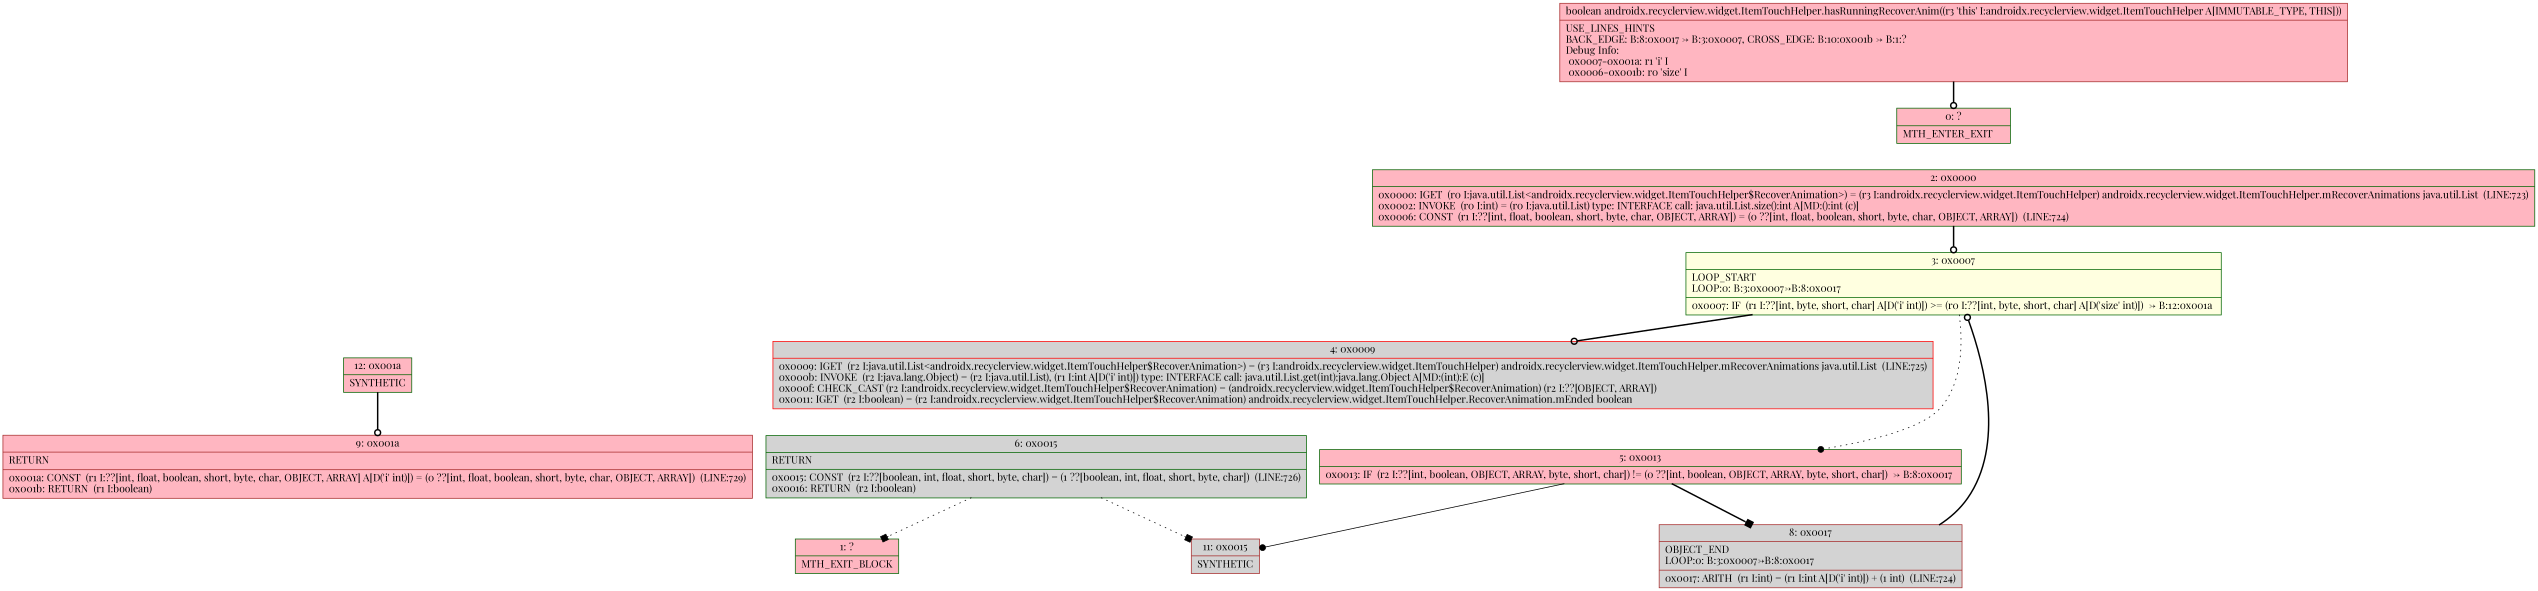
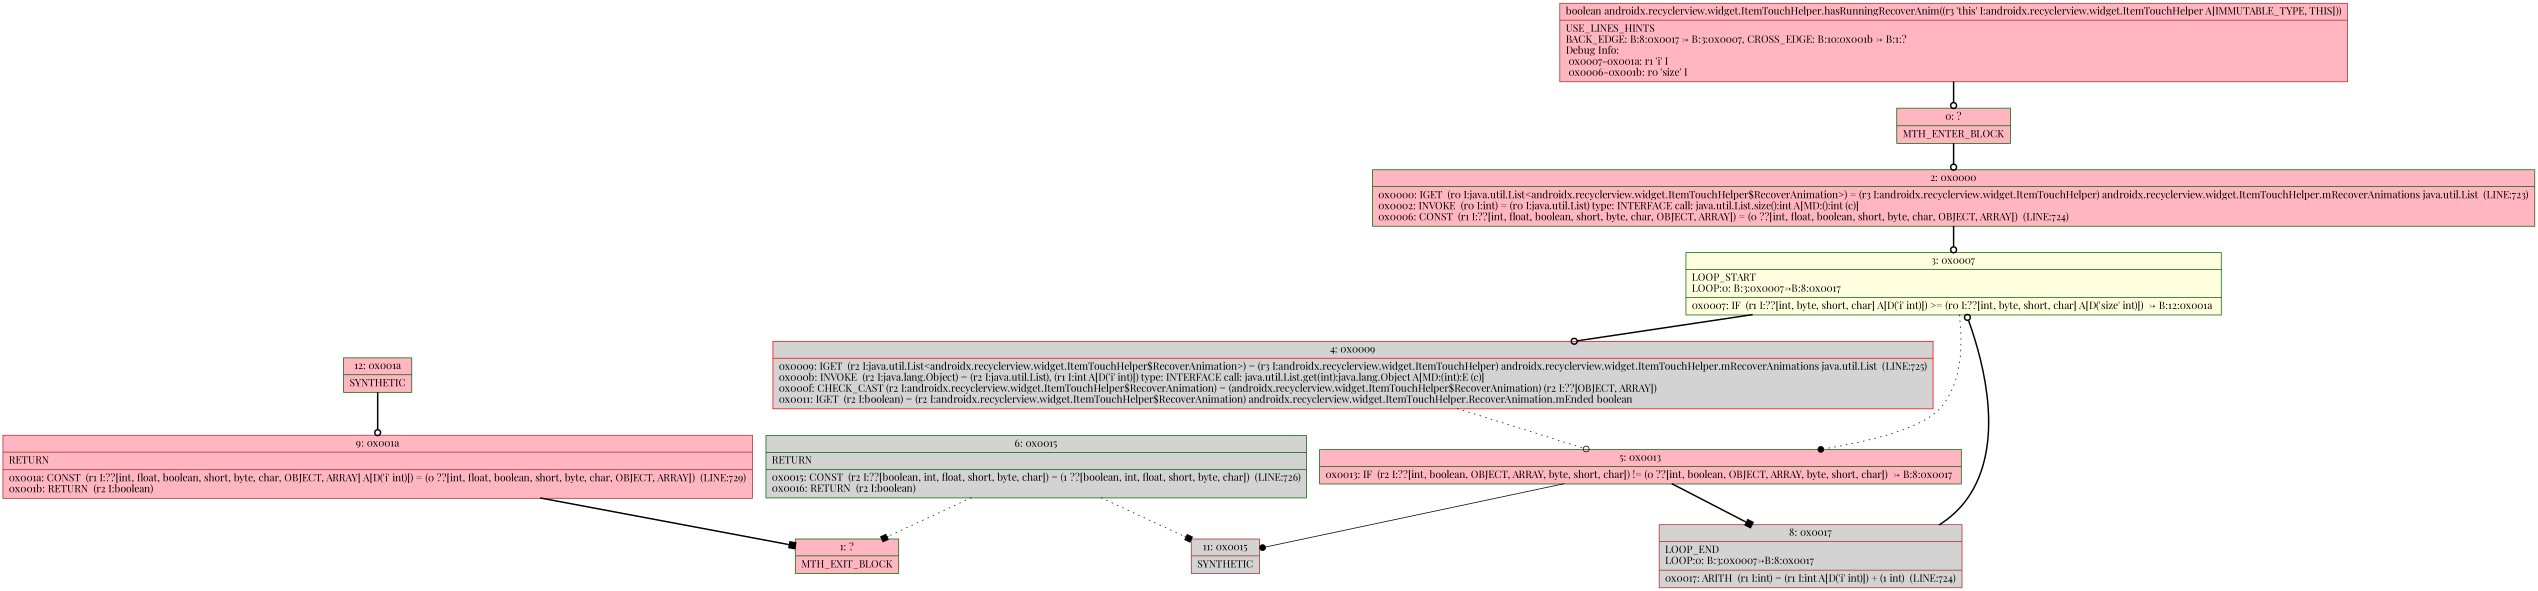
(1948, 134) -> (1954, 134)
none -> (1954, 154)
none -> (1520, 428)
(82, 489) -> (82, 489)
none -> (664, 521)
(1697, 550) -> (1692, 550)
